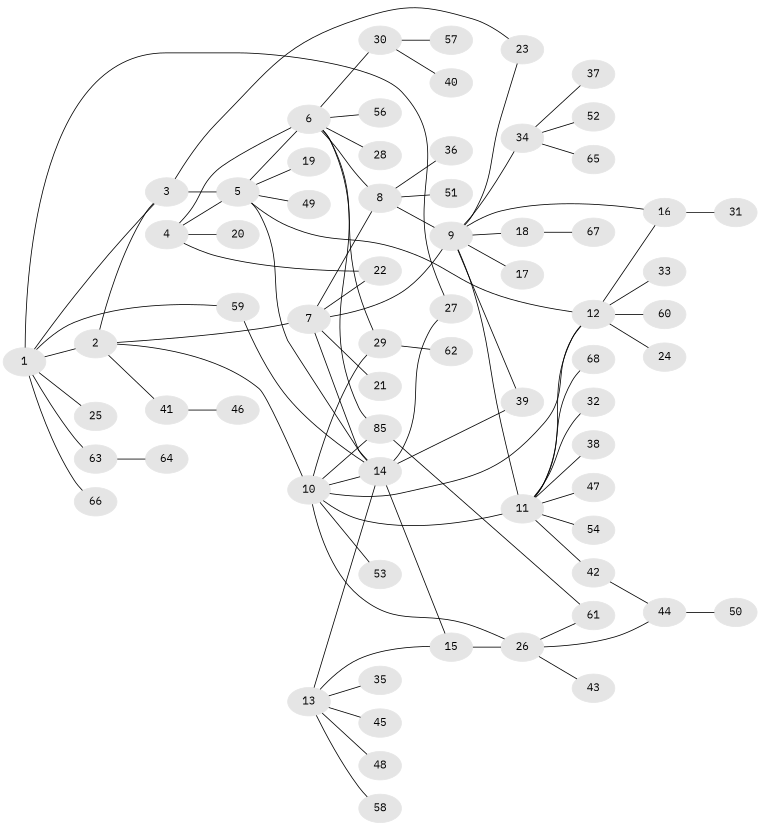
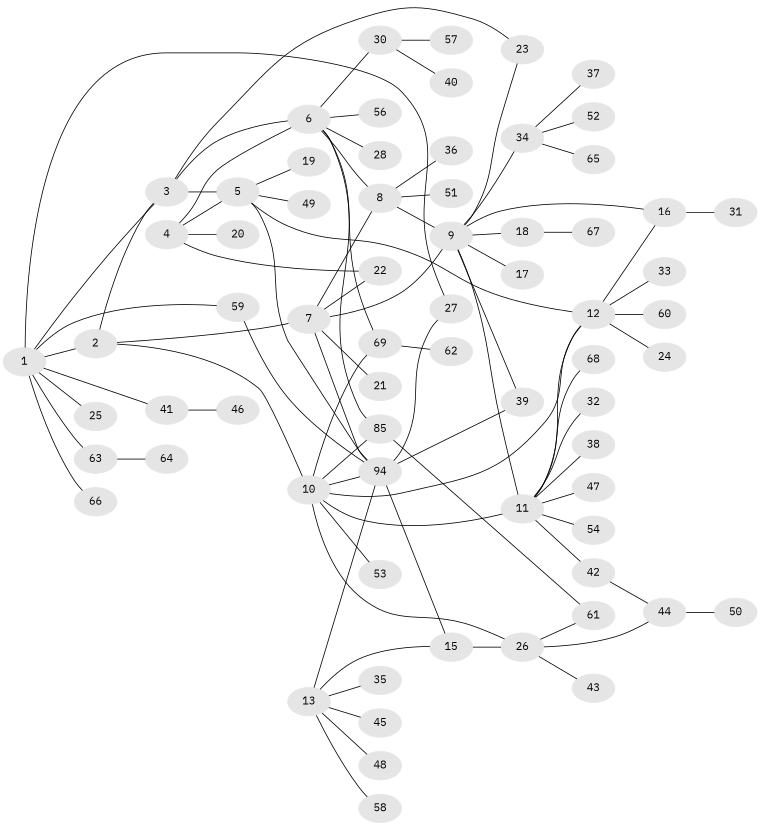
(273, 156) -> (225, 137)
(380, 344) -> (380, 344)
(131, 377) -> (96, 386)
(380, 472) -> (380, 472)
